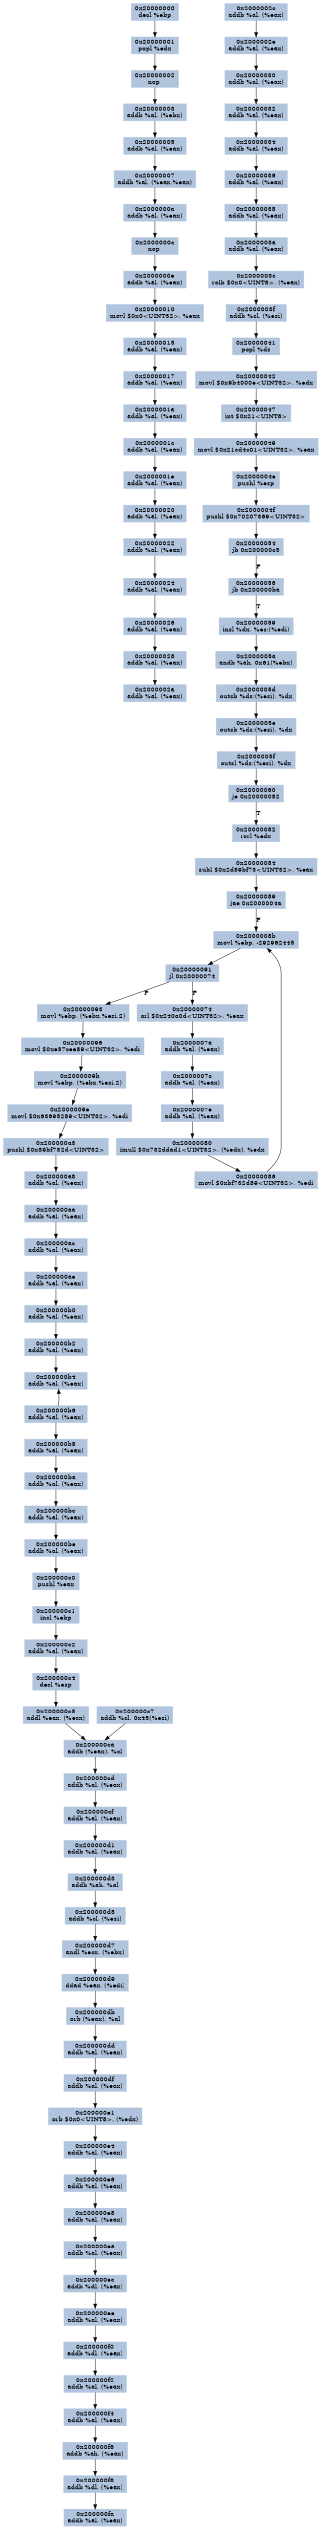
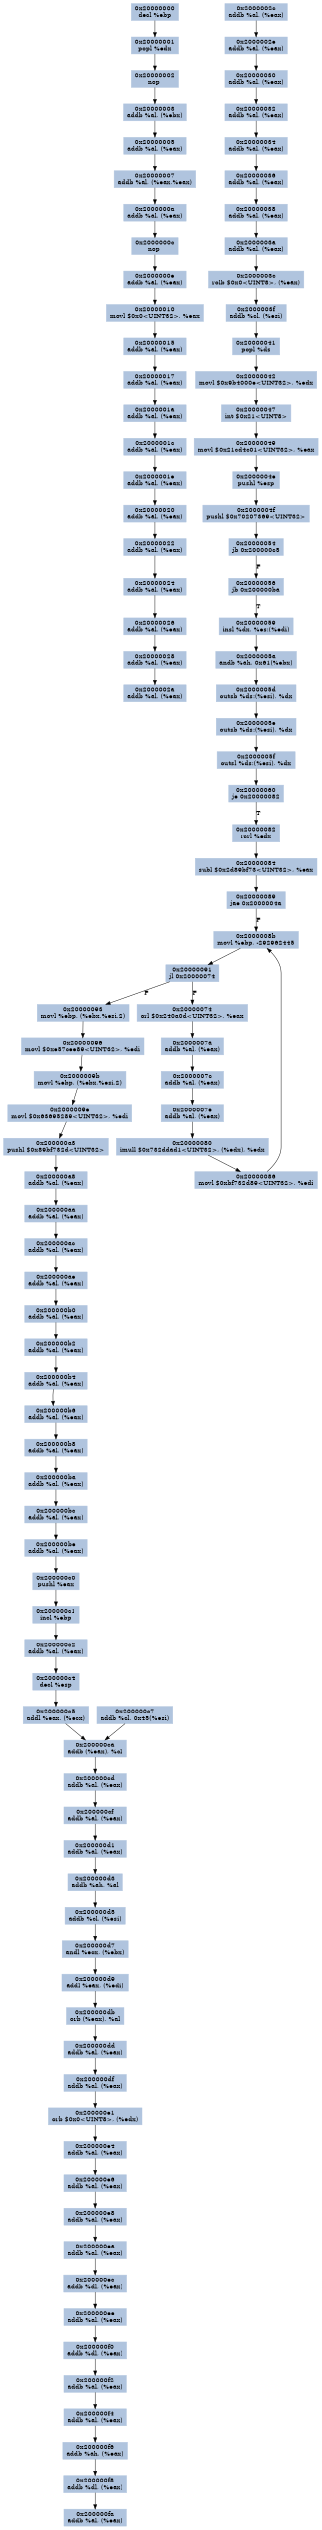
(59, 1400) -> (53, 1395)
(95, 1983) -> (95, 1983)
